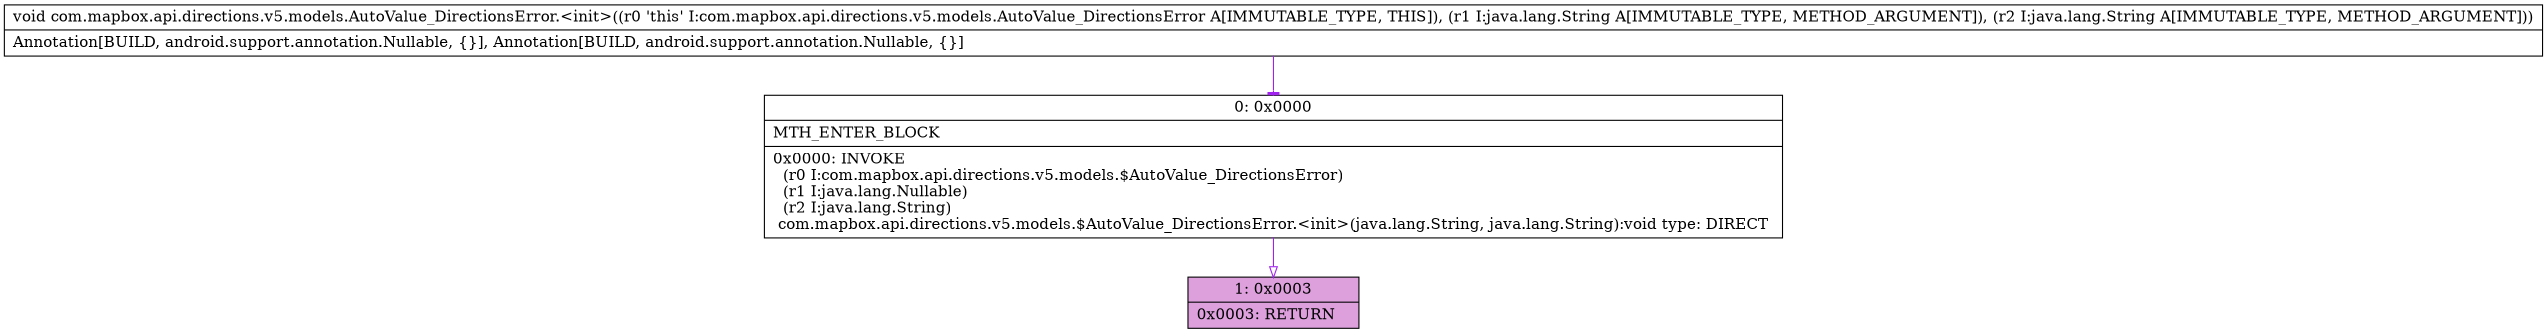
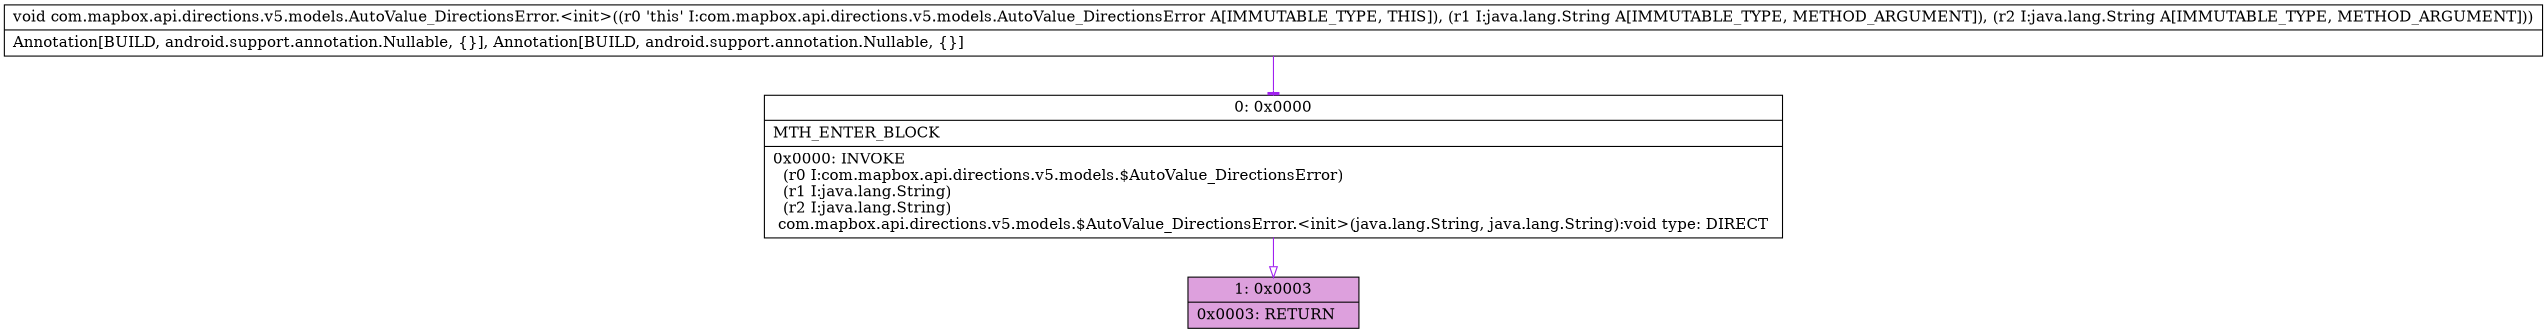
(871, 192) -> (862, 192)
